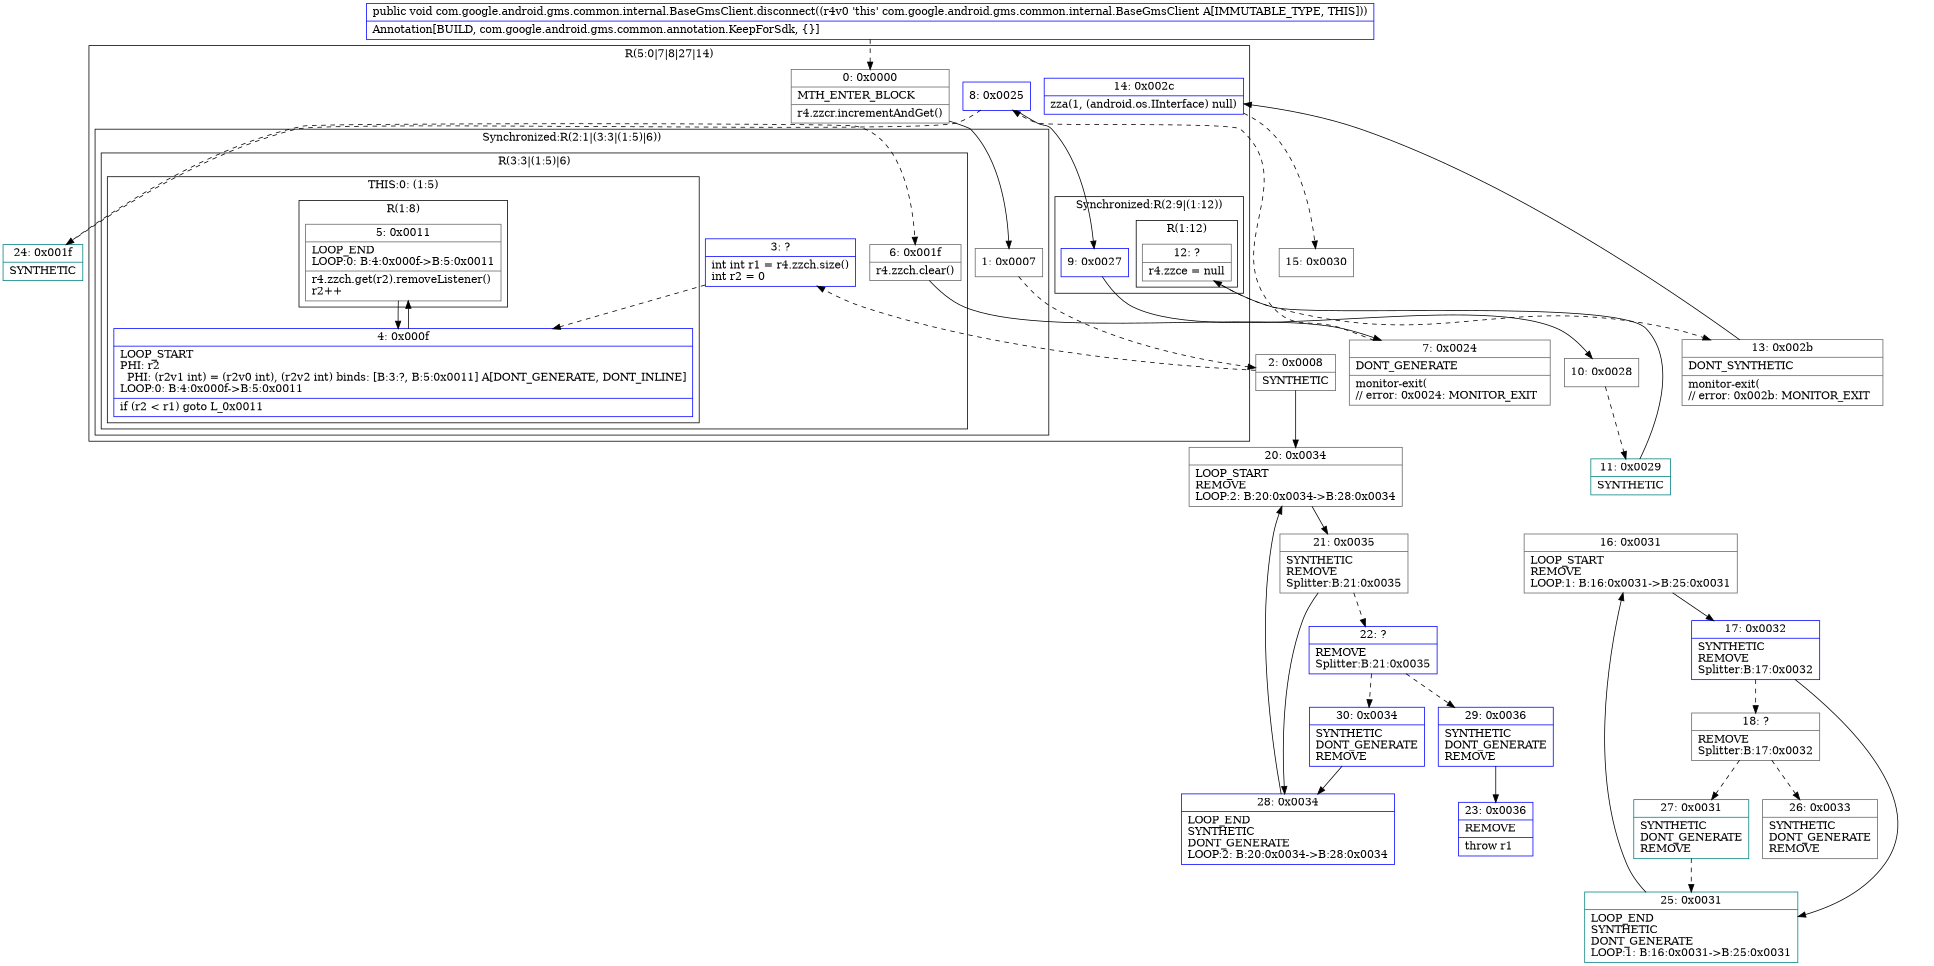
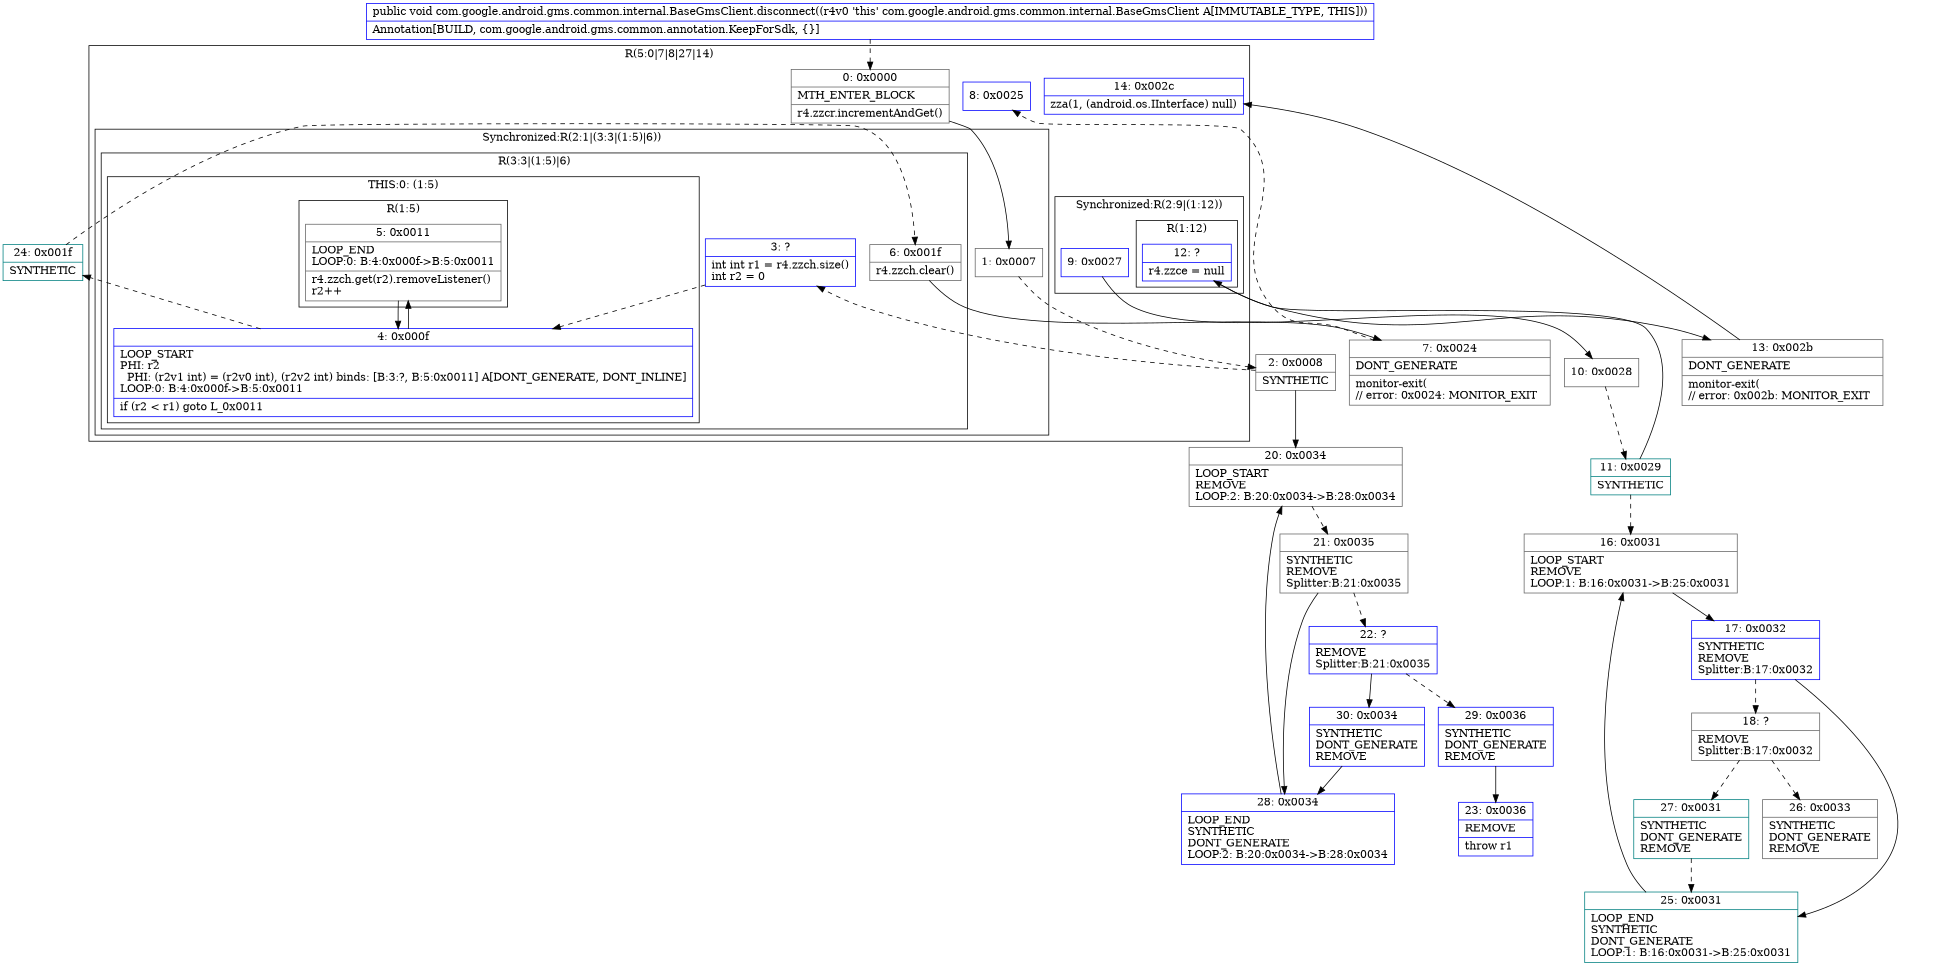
(515, 126) -> (176, 303)
(1073, 163) -> none
(403, 209) -> (403, 209)
(1187, 263) -> (1187, 263)
(1316, 263) -> none
(1456, 322) -> (1456, 322)
(1741, 366) -> (1740, 366)
none -> (1631, 511)
(1318, 517) -> (1318, 517)
(1371, 687) -> (1371, 687)
